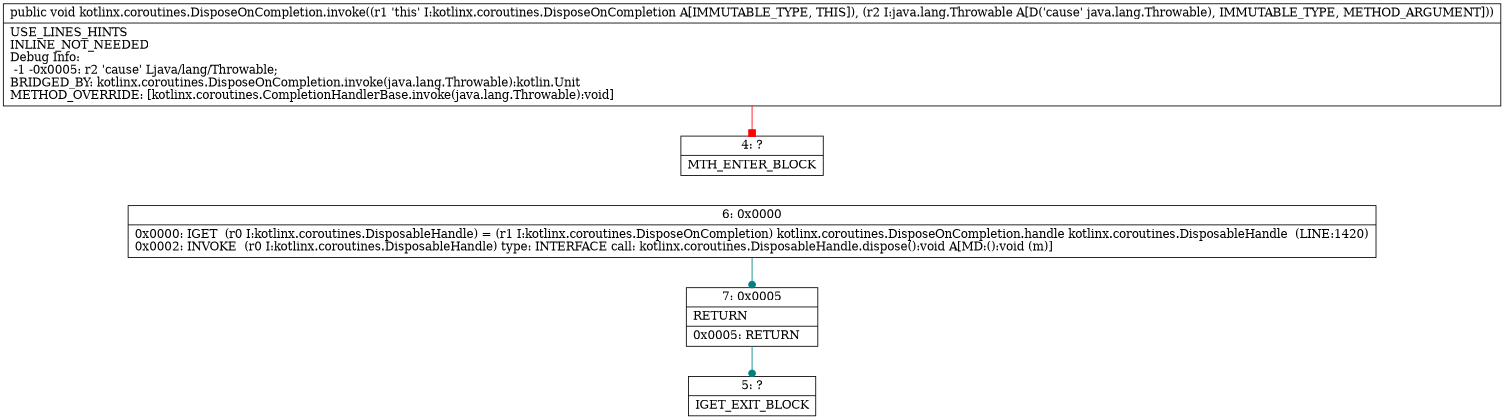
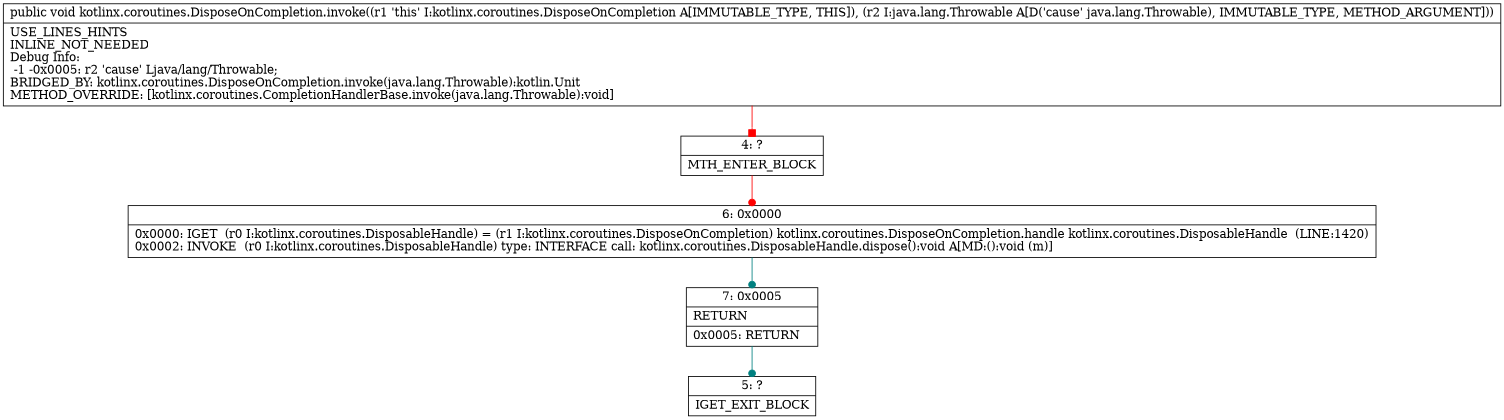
none -> (752, 187)
